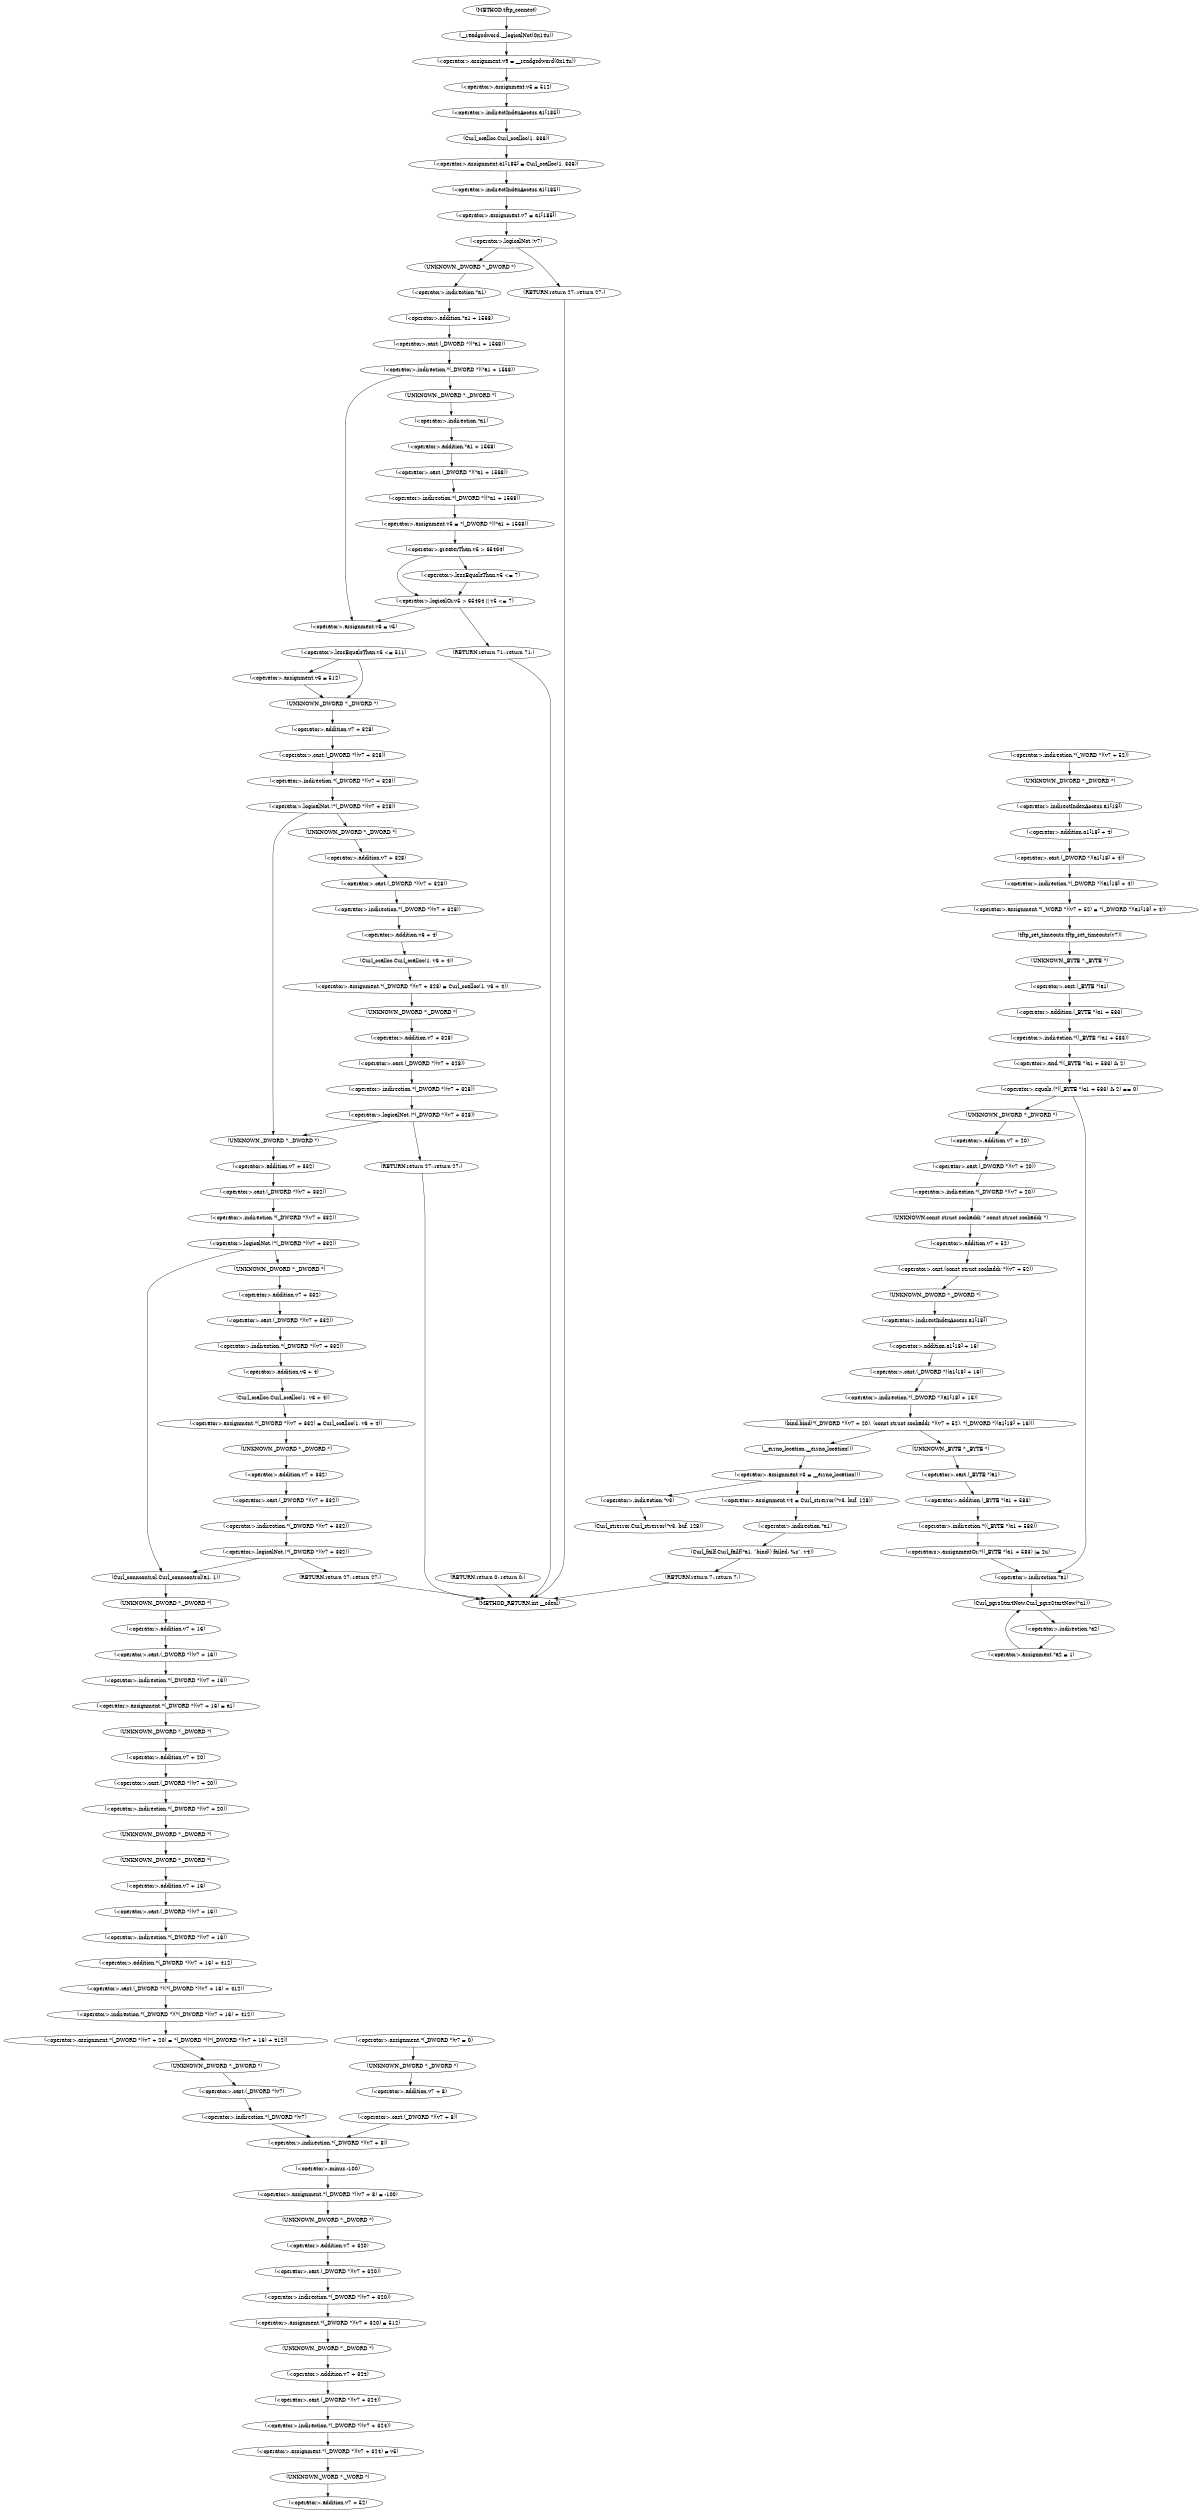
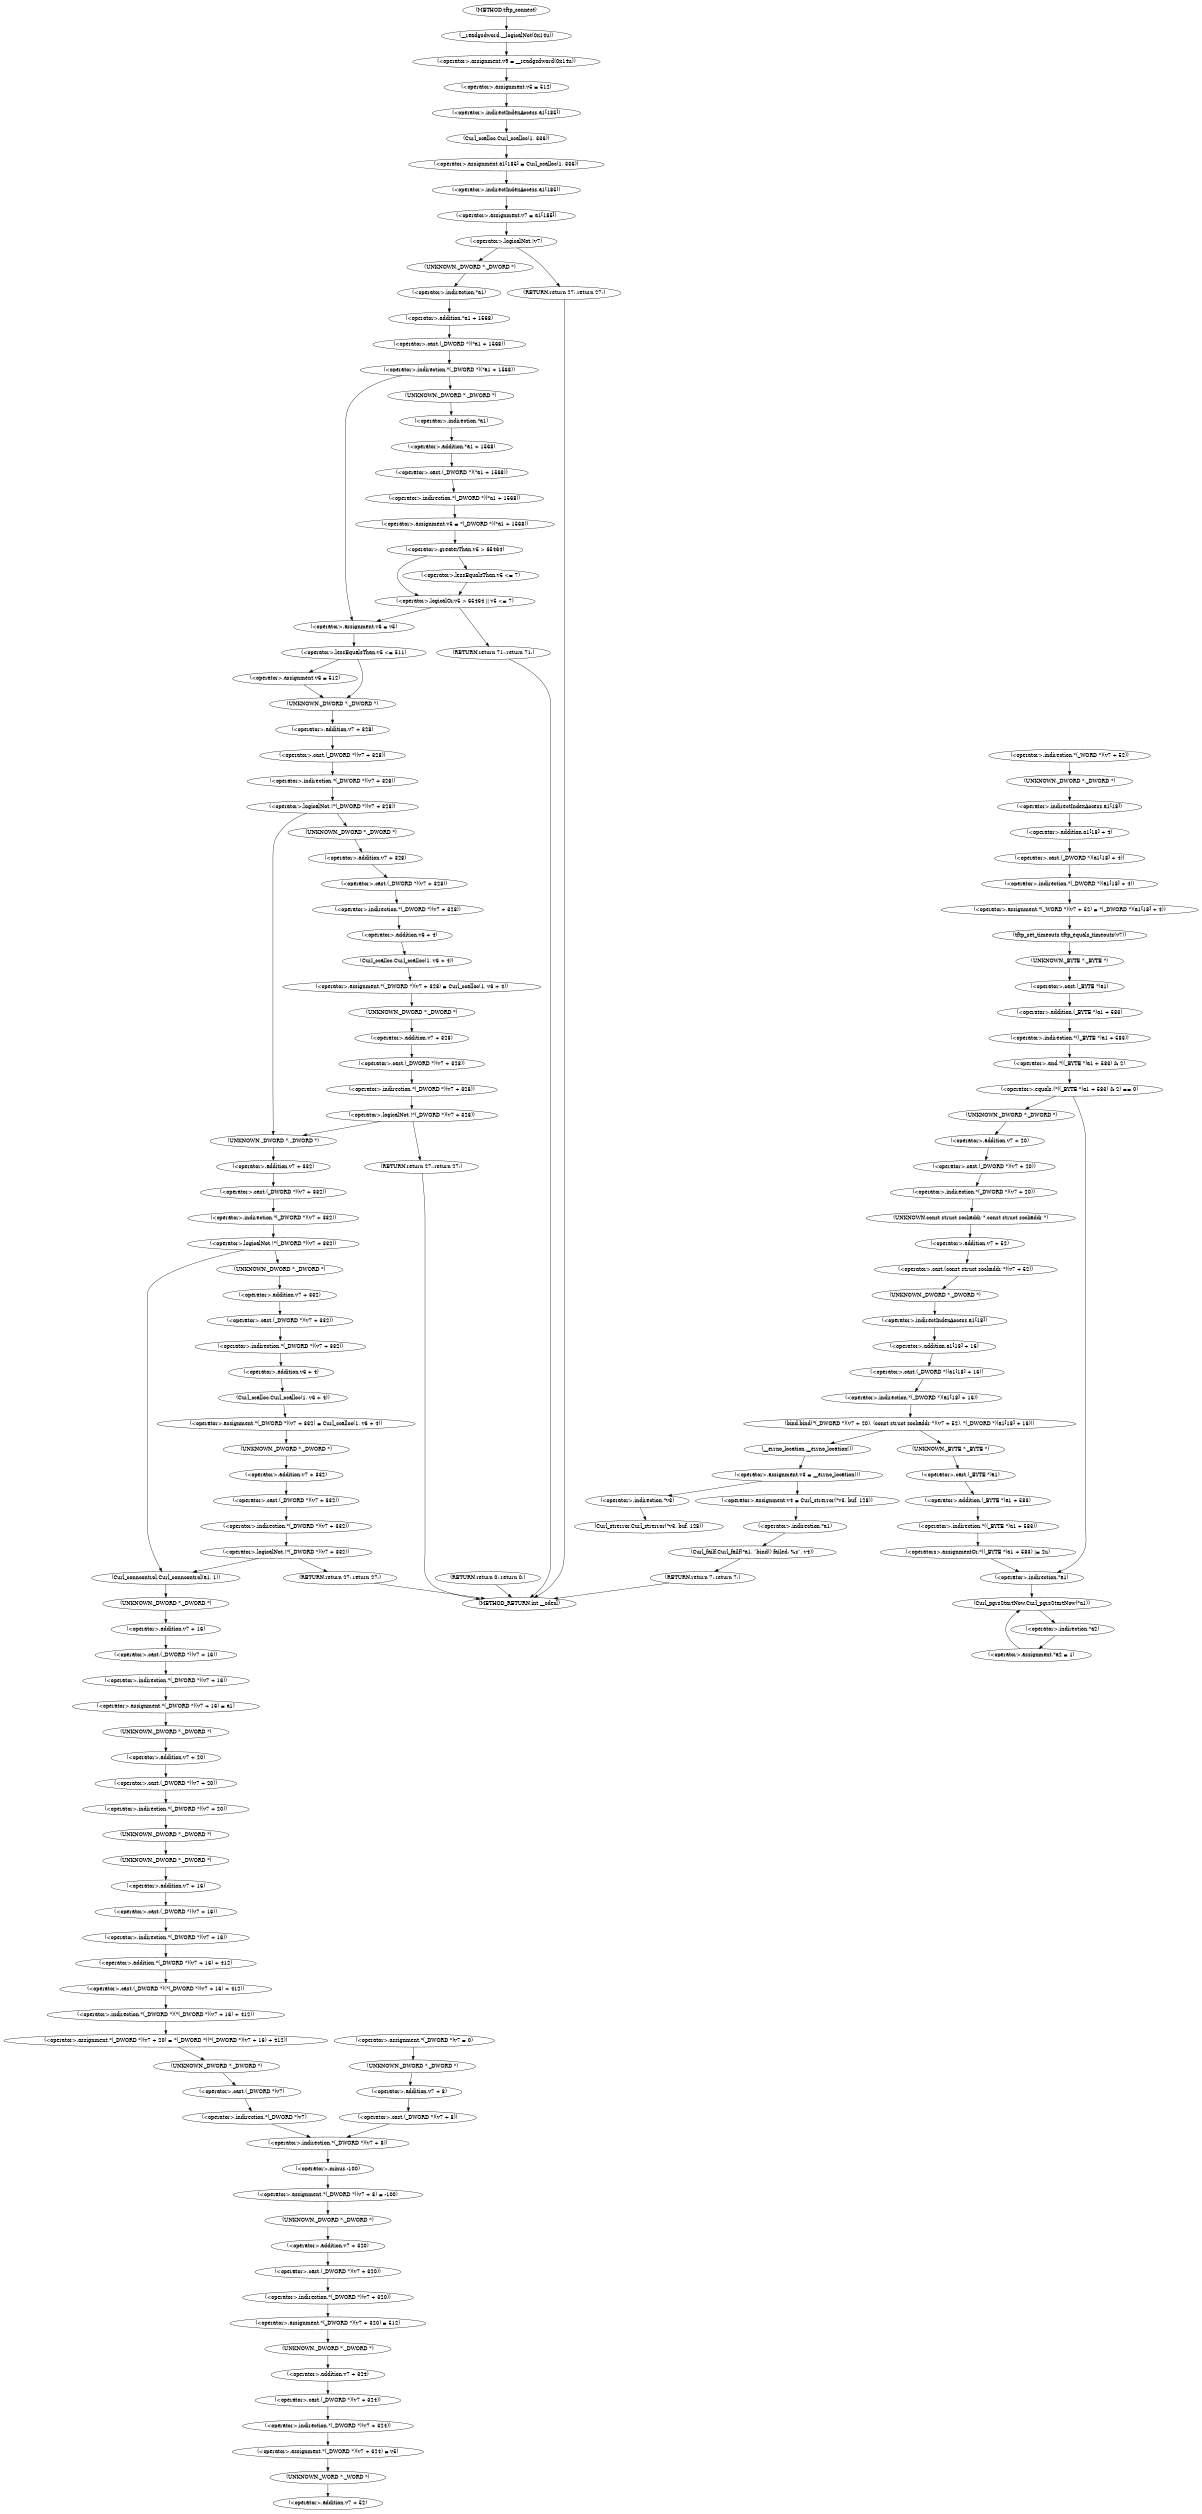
none -> (354, 638)
(1070, 936) -> (1070, 936)
none -> (409, 2103)
